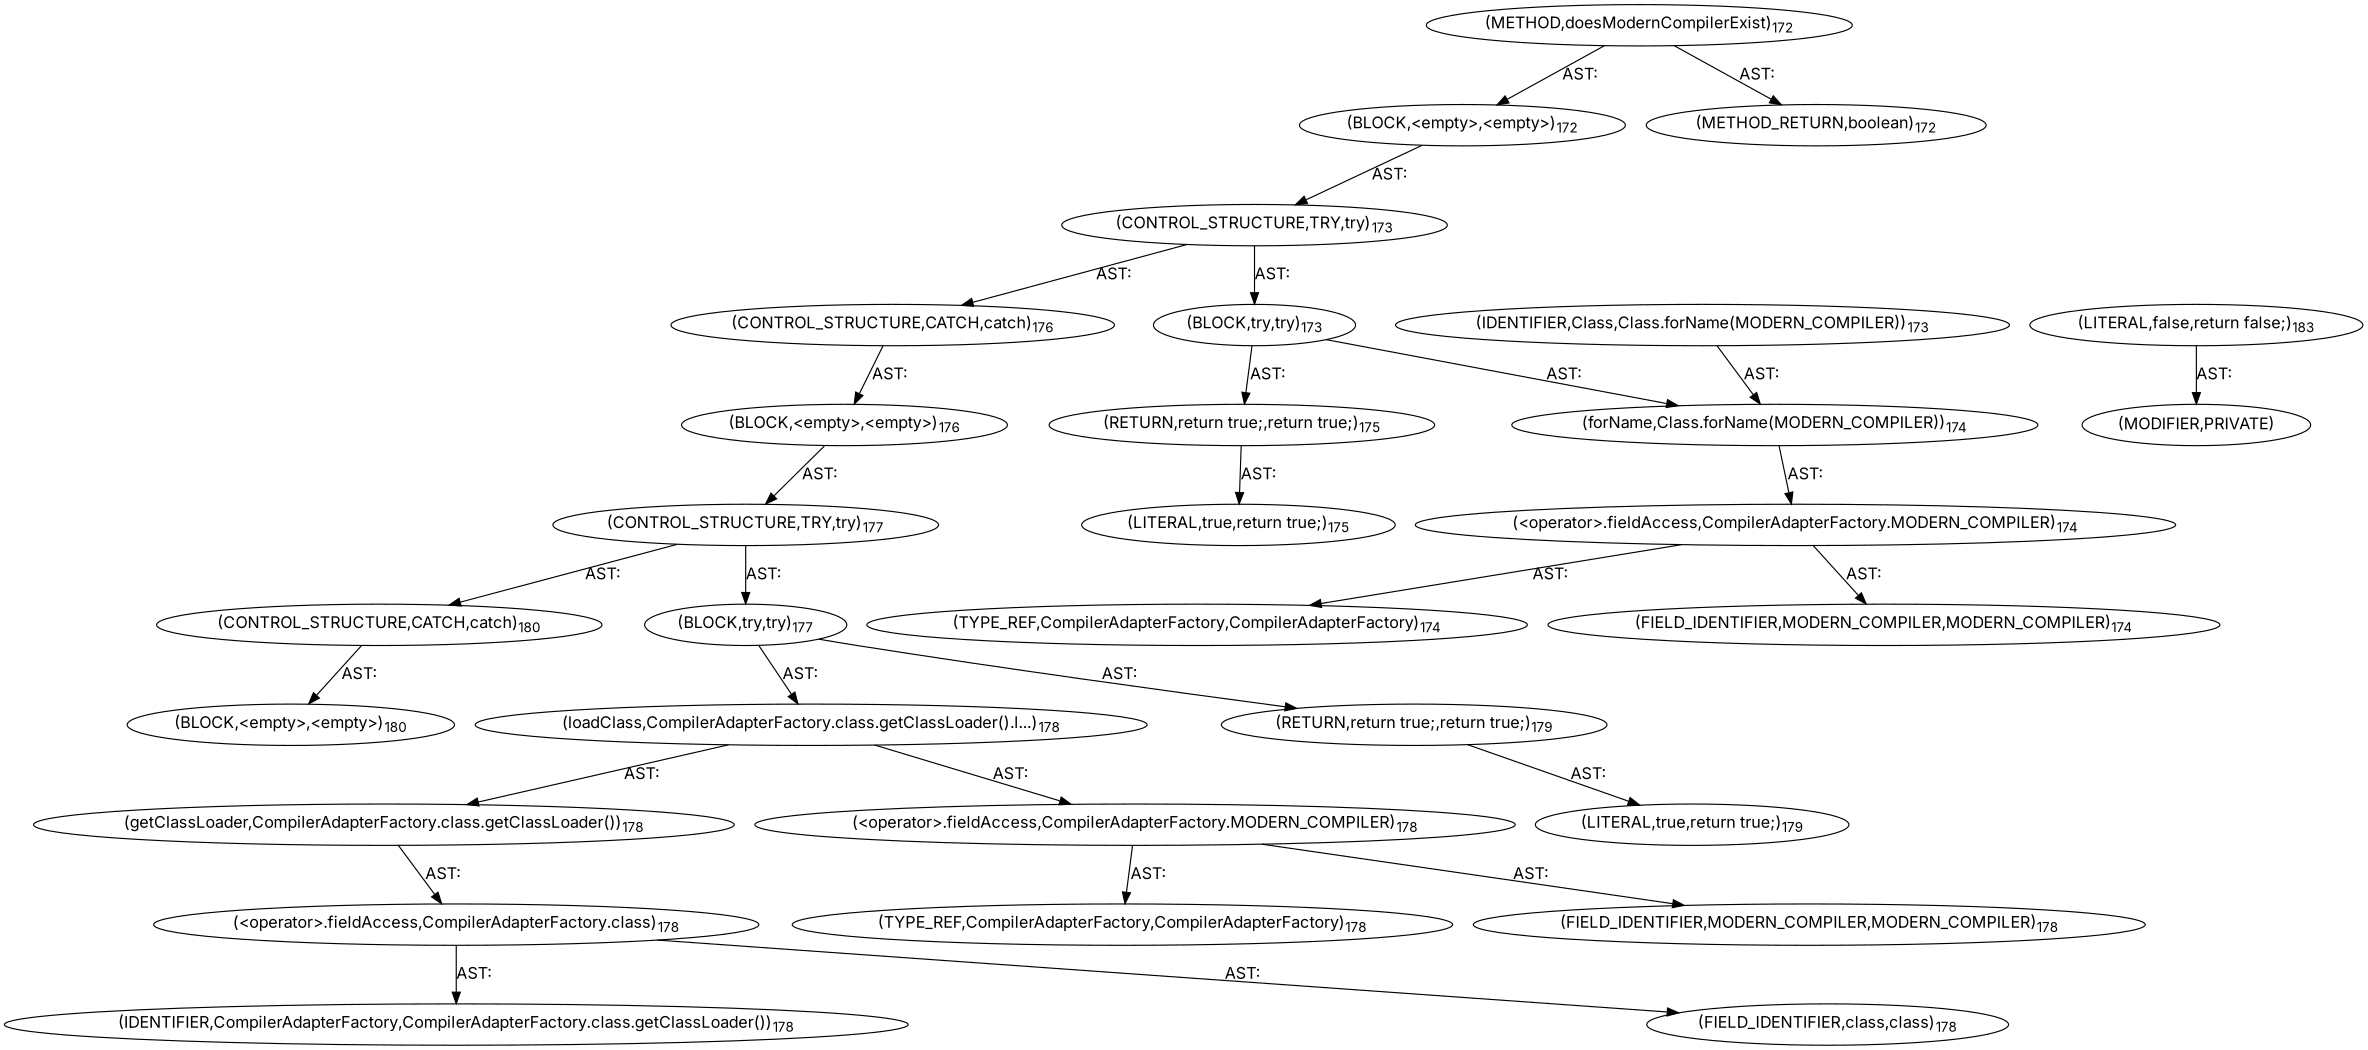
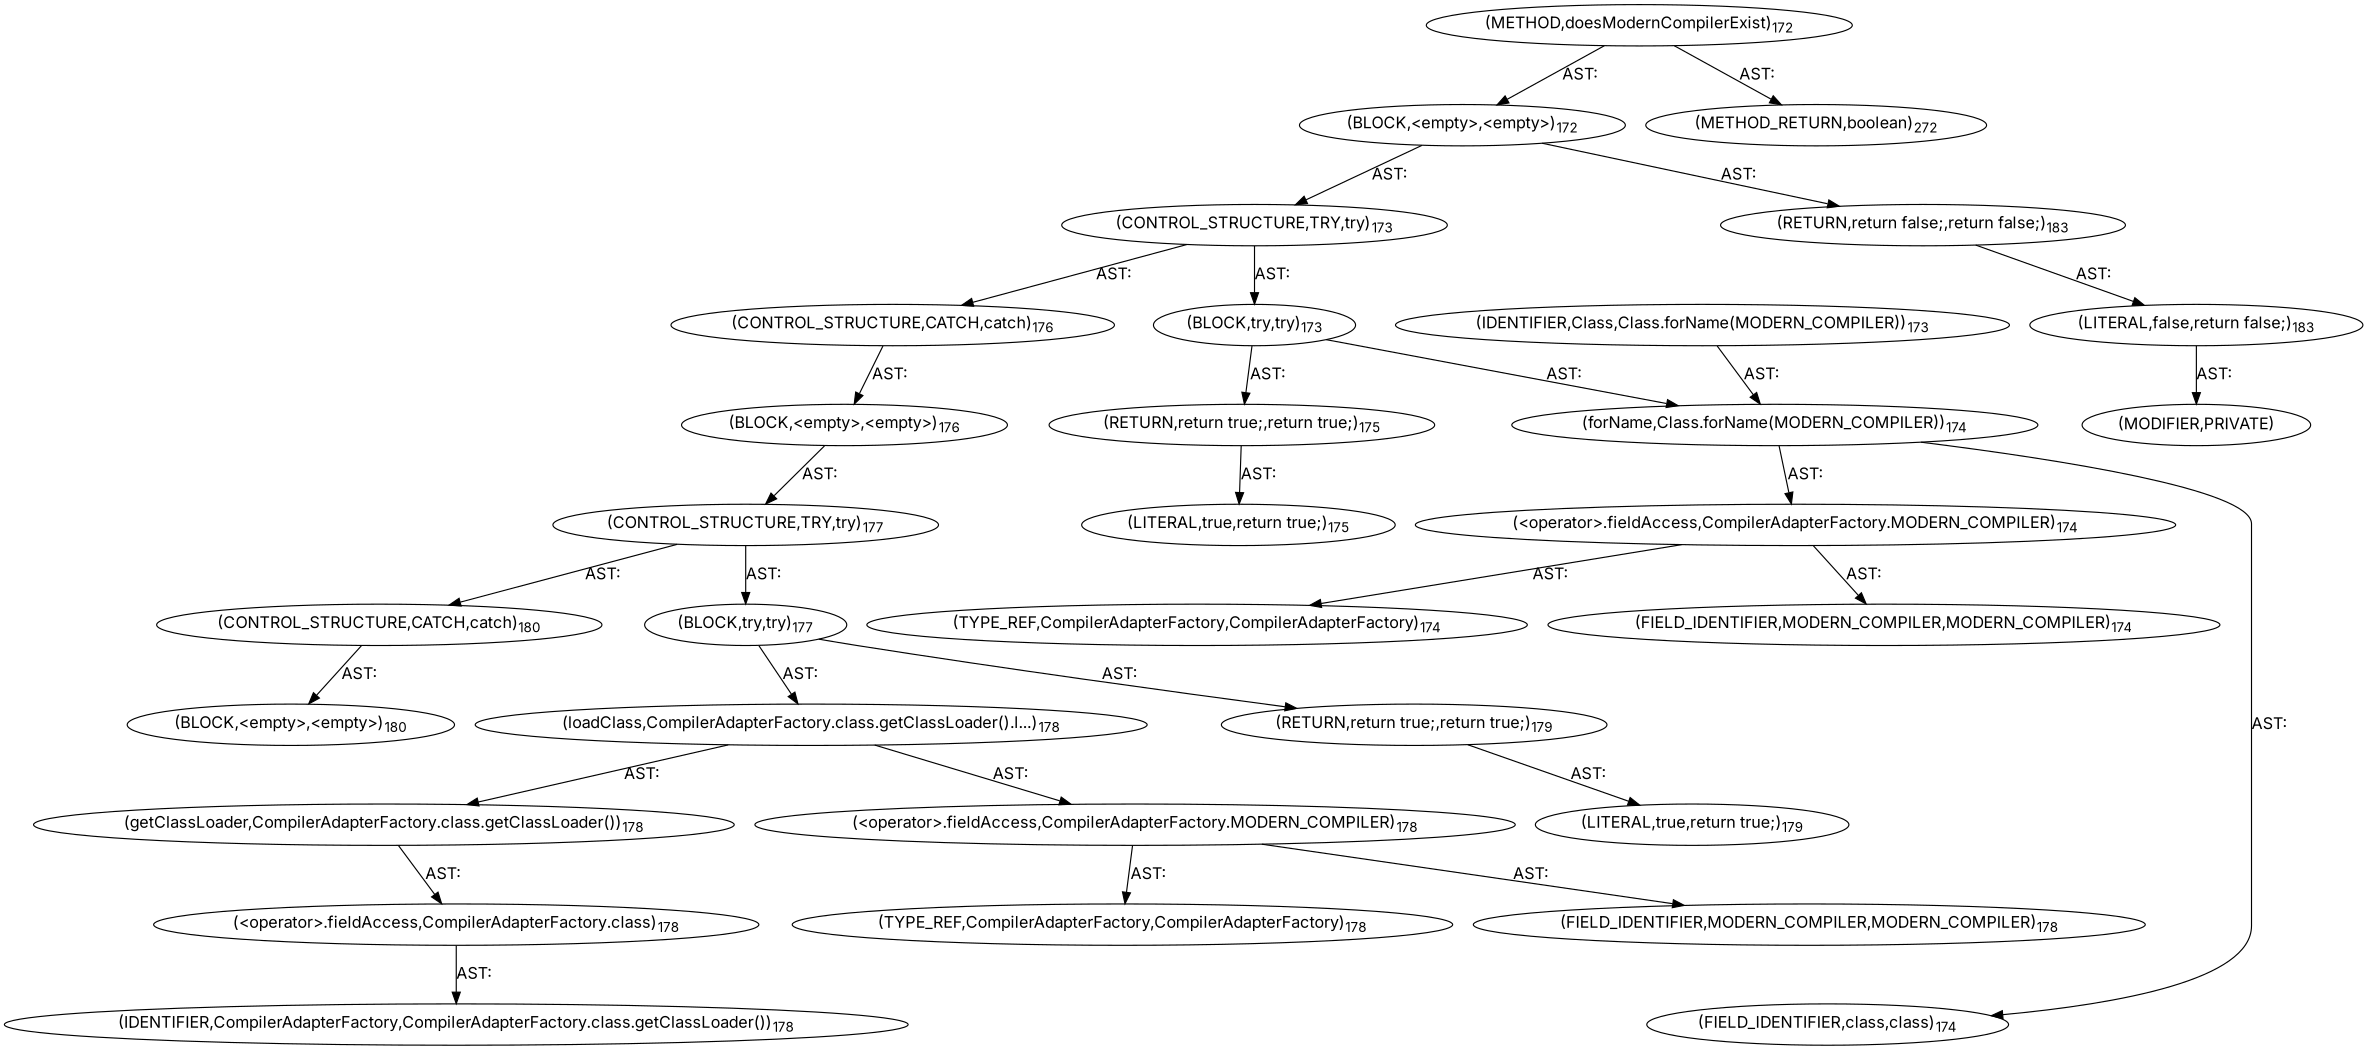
(1926, 123) -> (1926, 123)
none -> (1923, 225)
(1162, 976) -> (2252, 690)
(1947, 1023) -> (1947, 1023)
